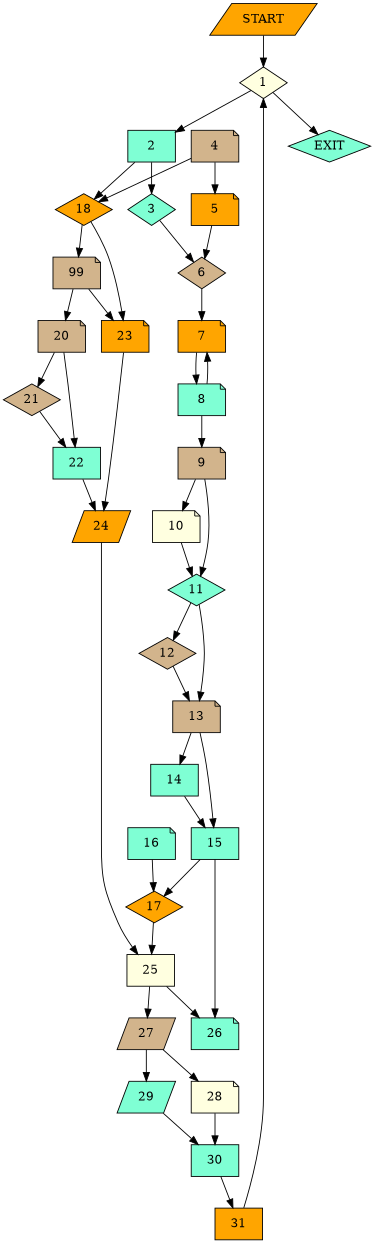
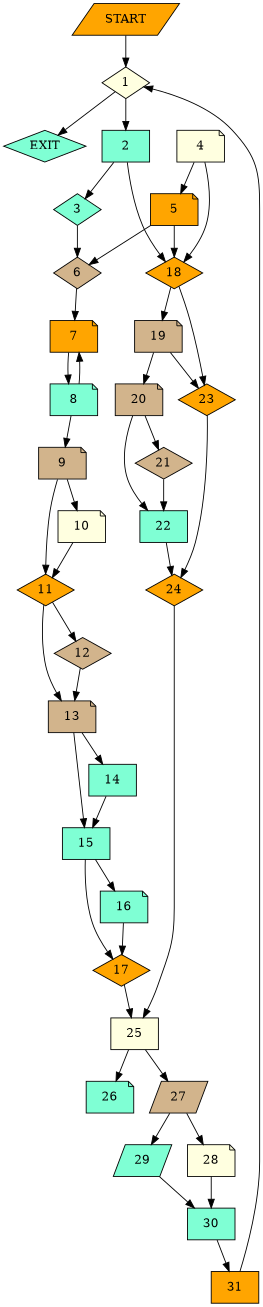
(215, 146) -> (201, 146)
none -> (174, 237)
(77, 273) -> (158, 336)
(125, 336) -> (207, 400)
(101, 527) -> (174, 590)
(197, 590) -> (46, 590)
(215, 934) -> (103, 872)
